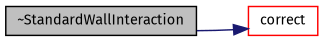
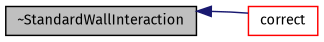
(215, 30) -> (230, 12)
